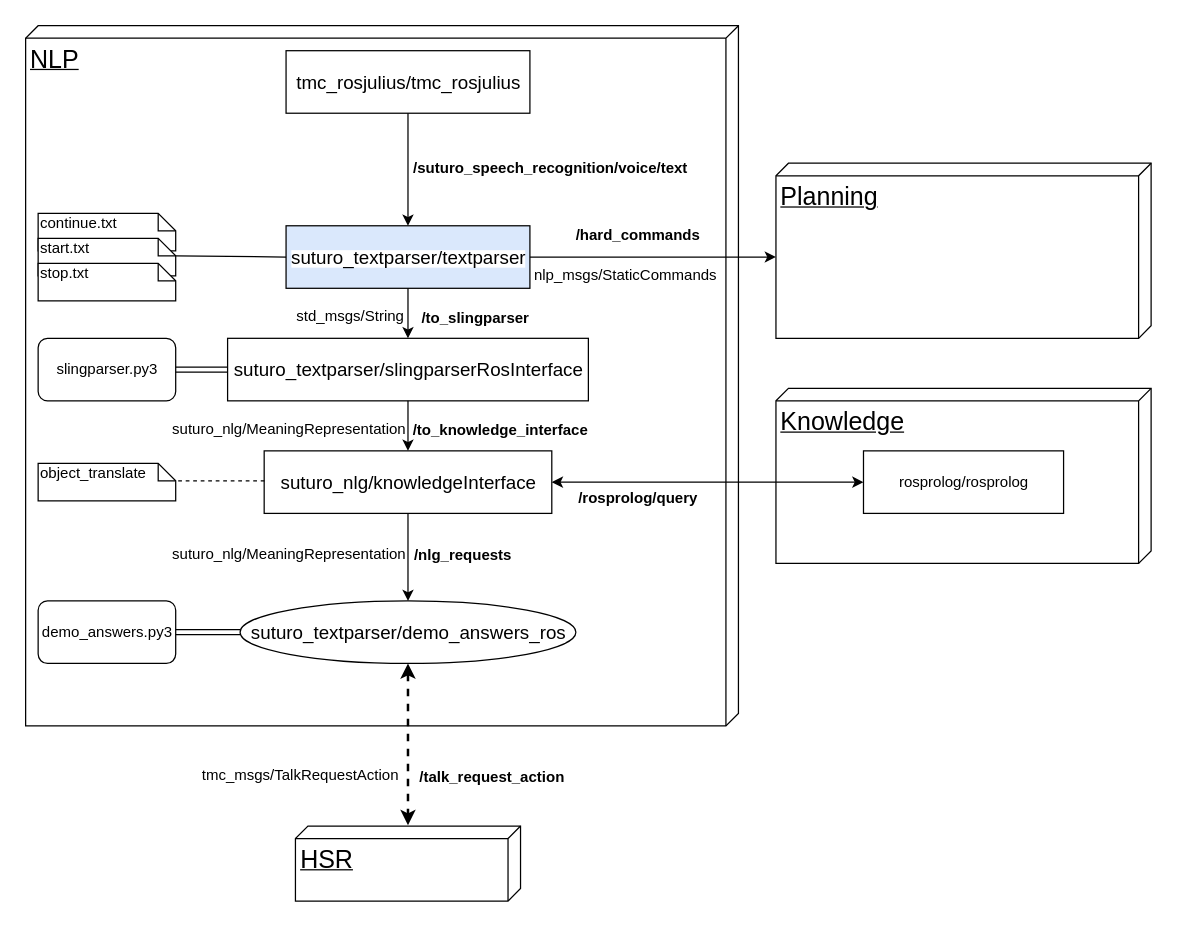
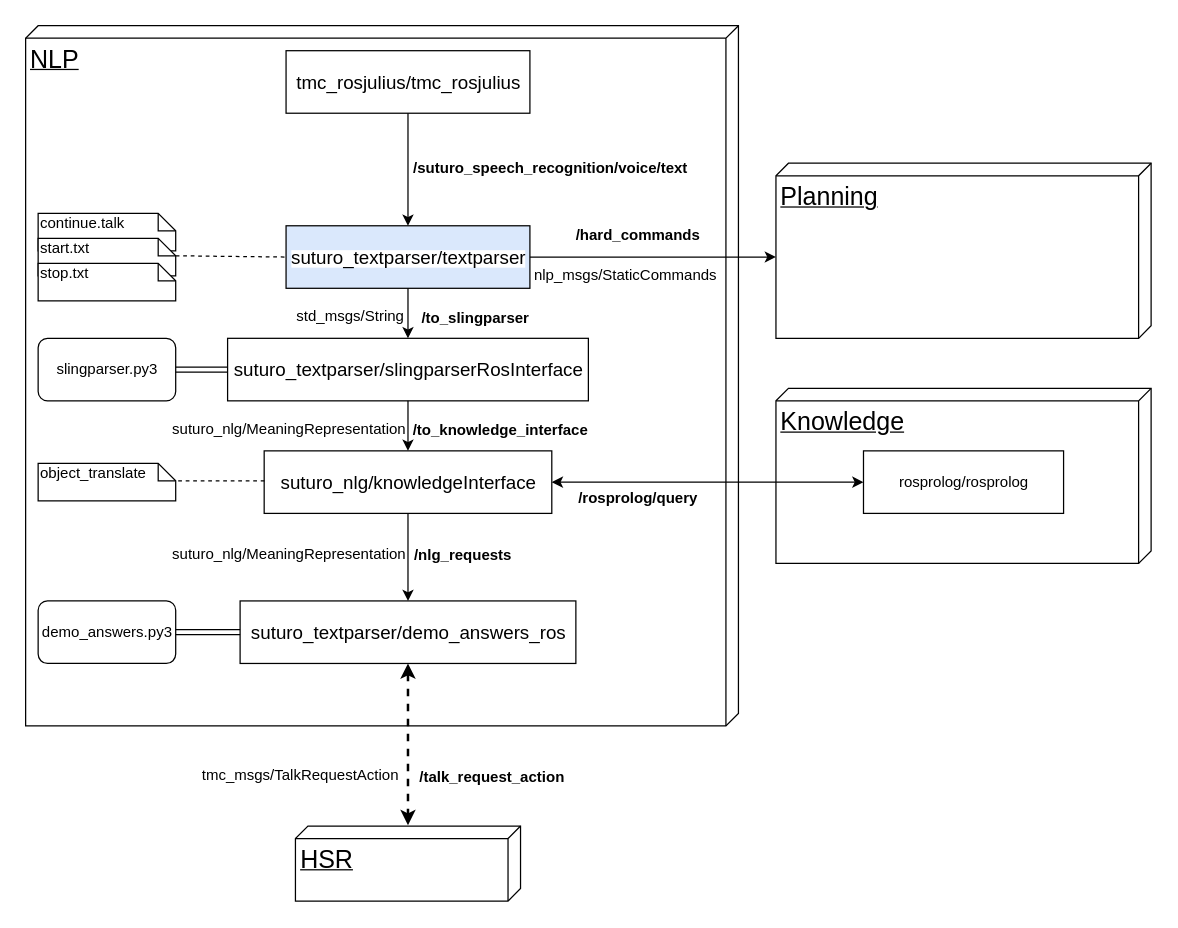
(87, 223) -> (89, 223)
(230, 256) -> (230, 256)
(408, 632) -> (408, 632)
